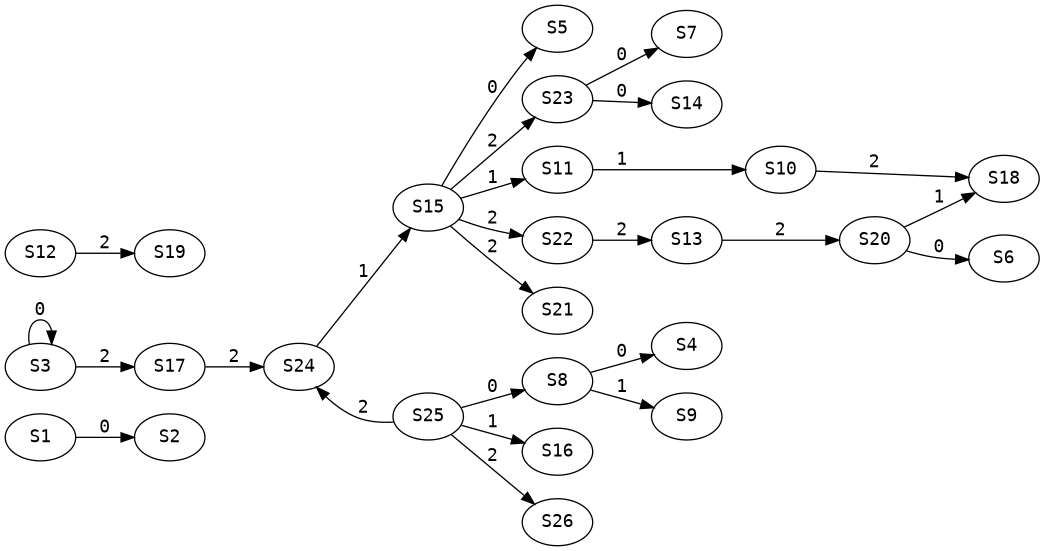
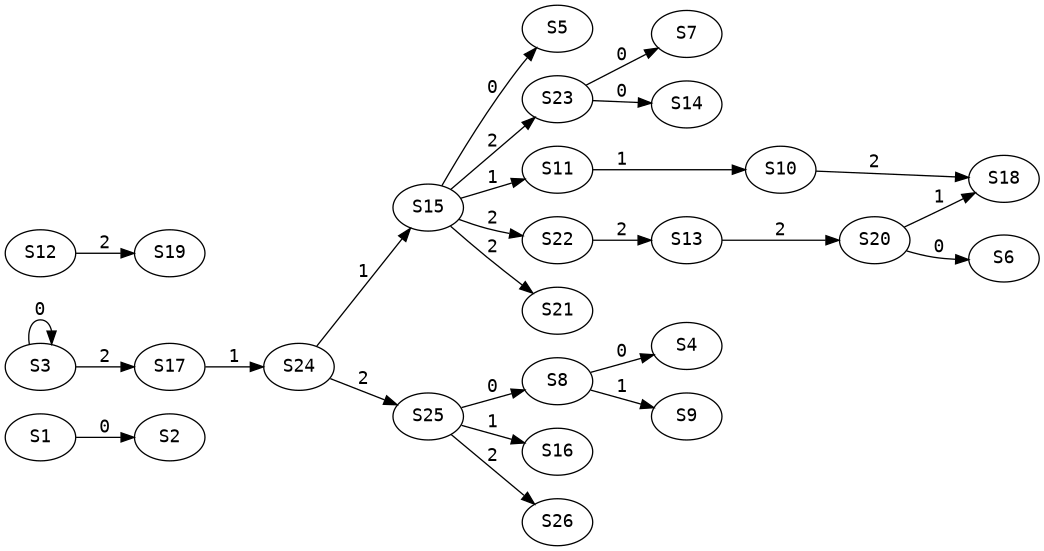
(234, 357) -> (234, 357)
(357, 417) -> (357, 389)
